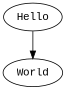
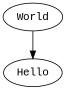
(33, 41) -> (33, 41)
